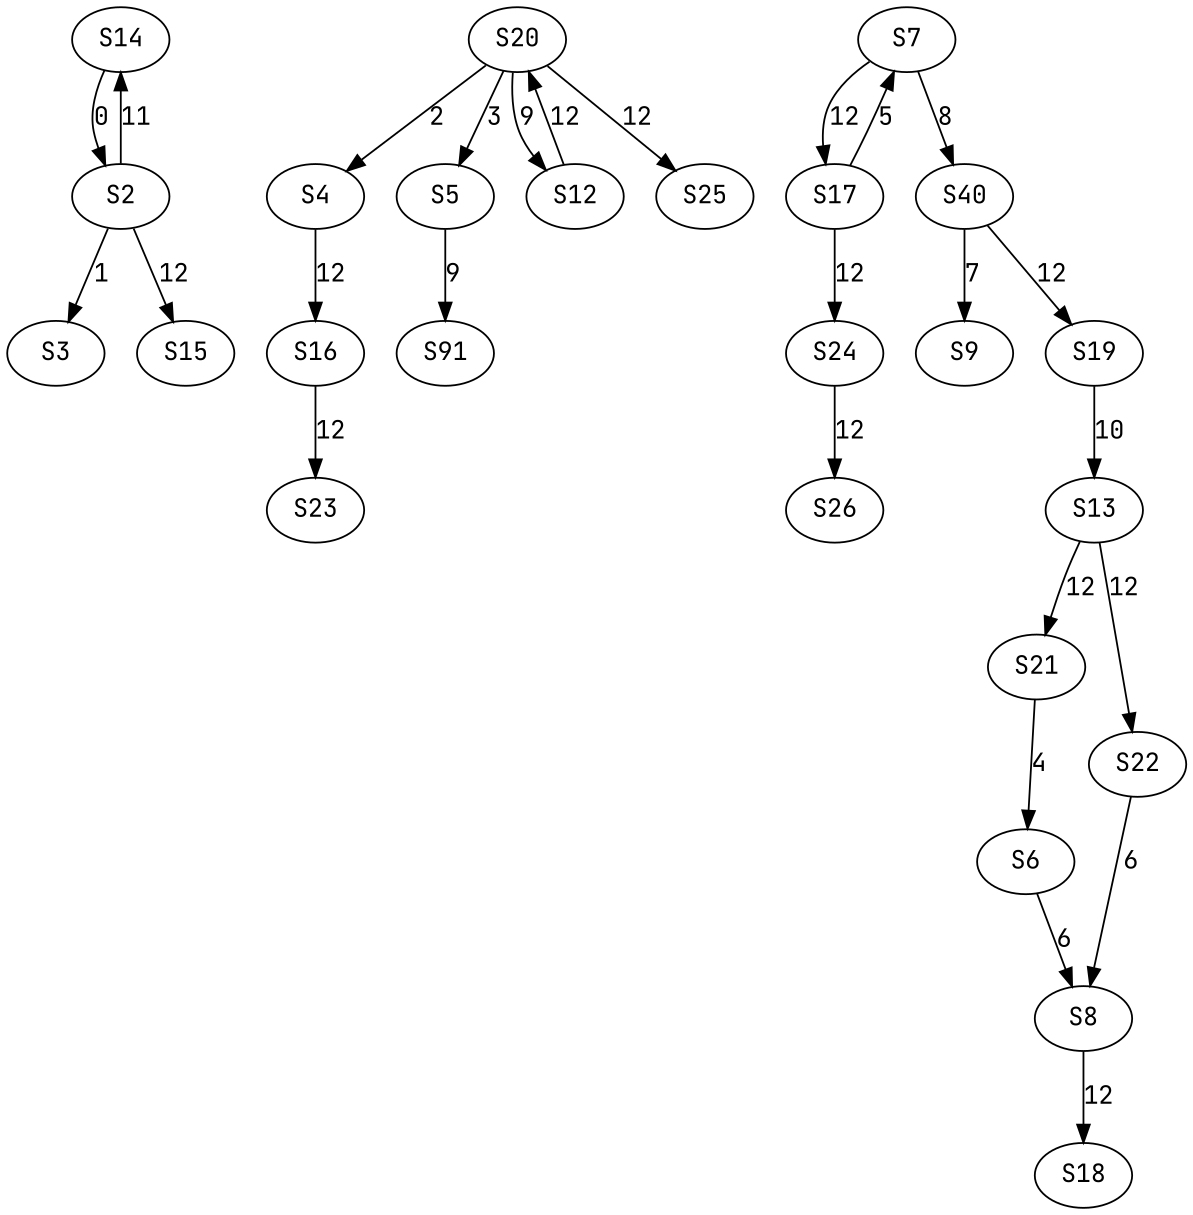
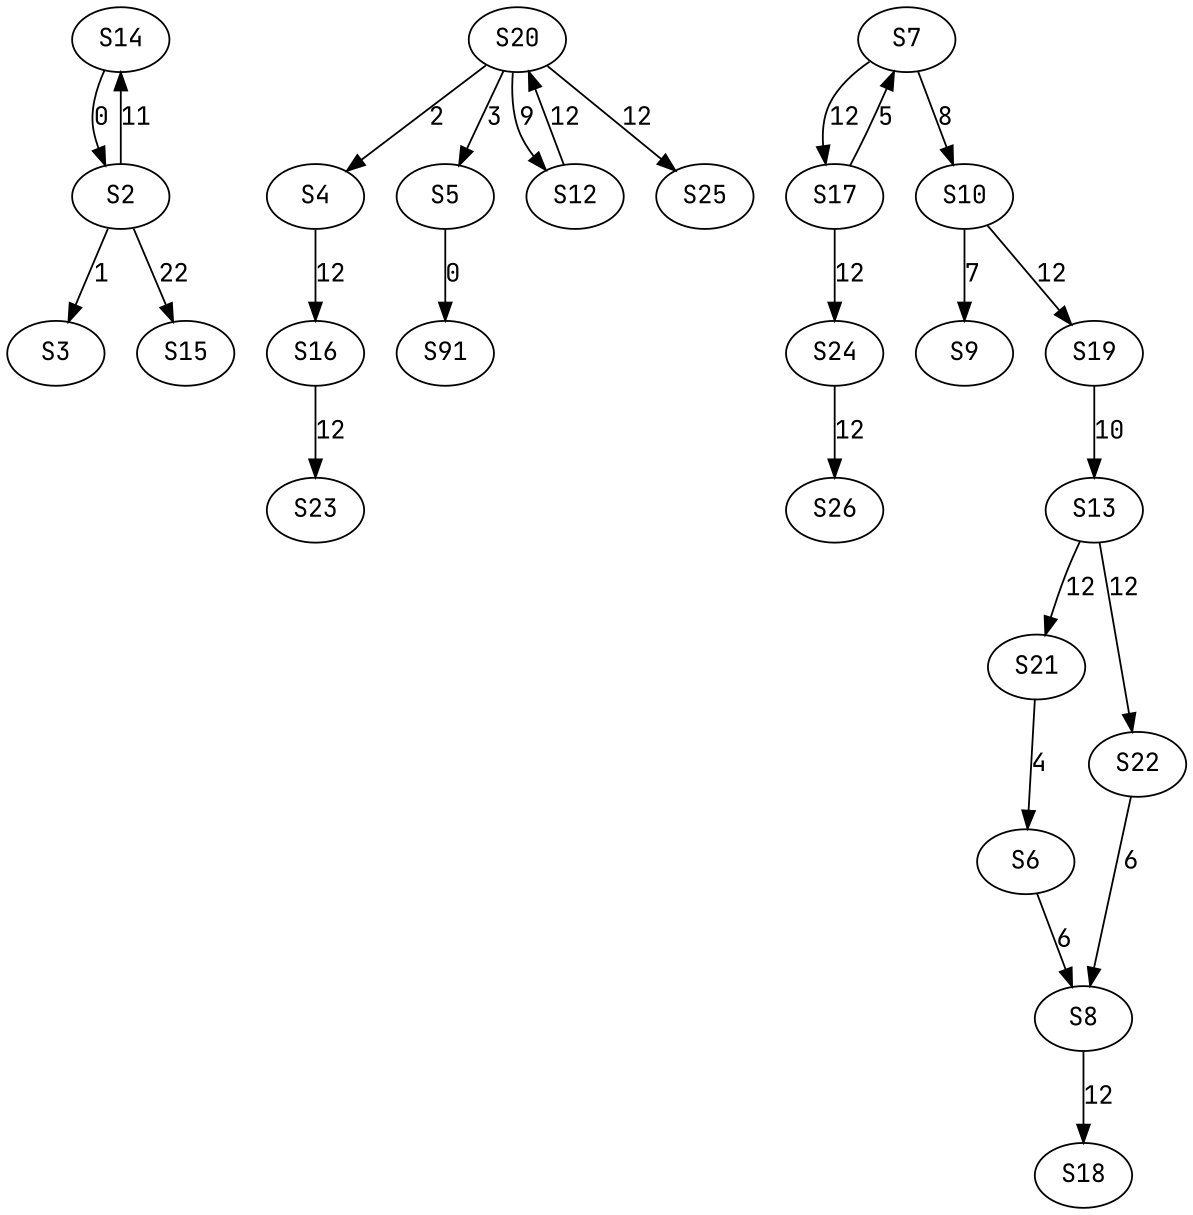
(964, 197) -> (964, 197)
(174, 275) -> (174, 275)
(453, 275) -> (453, 275)
